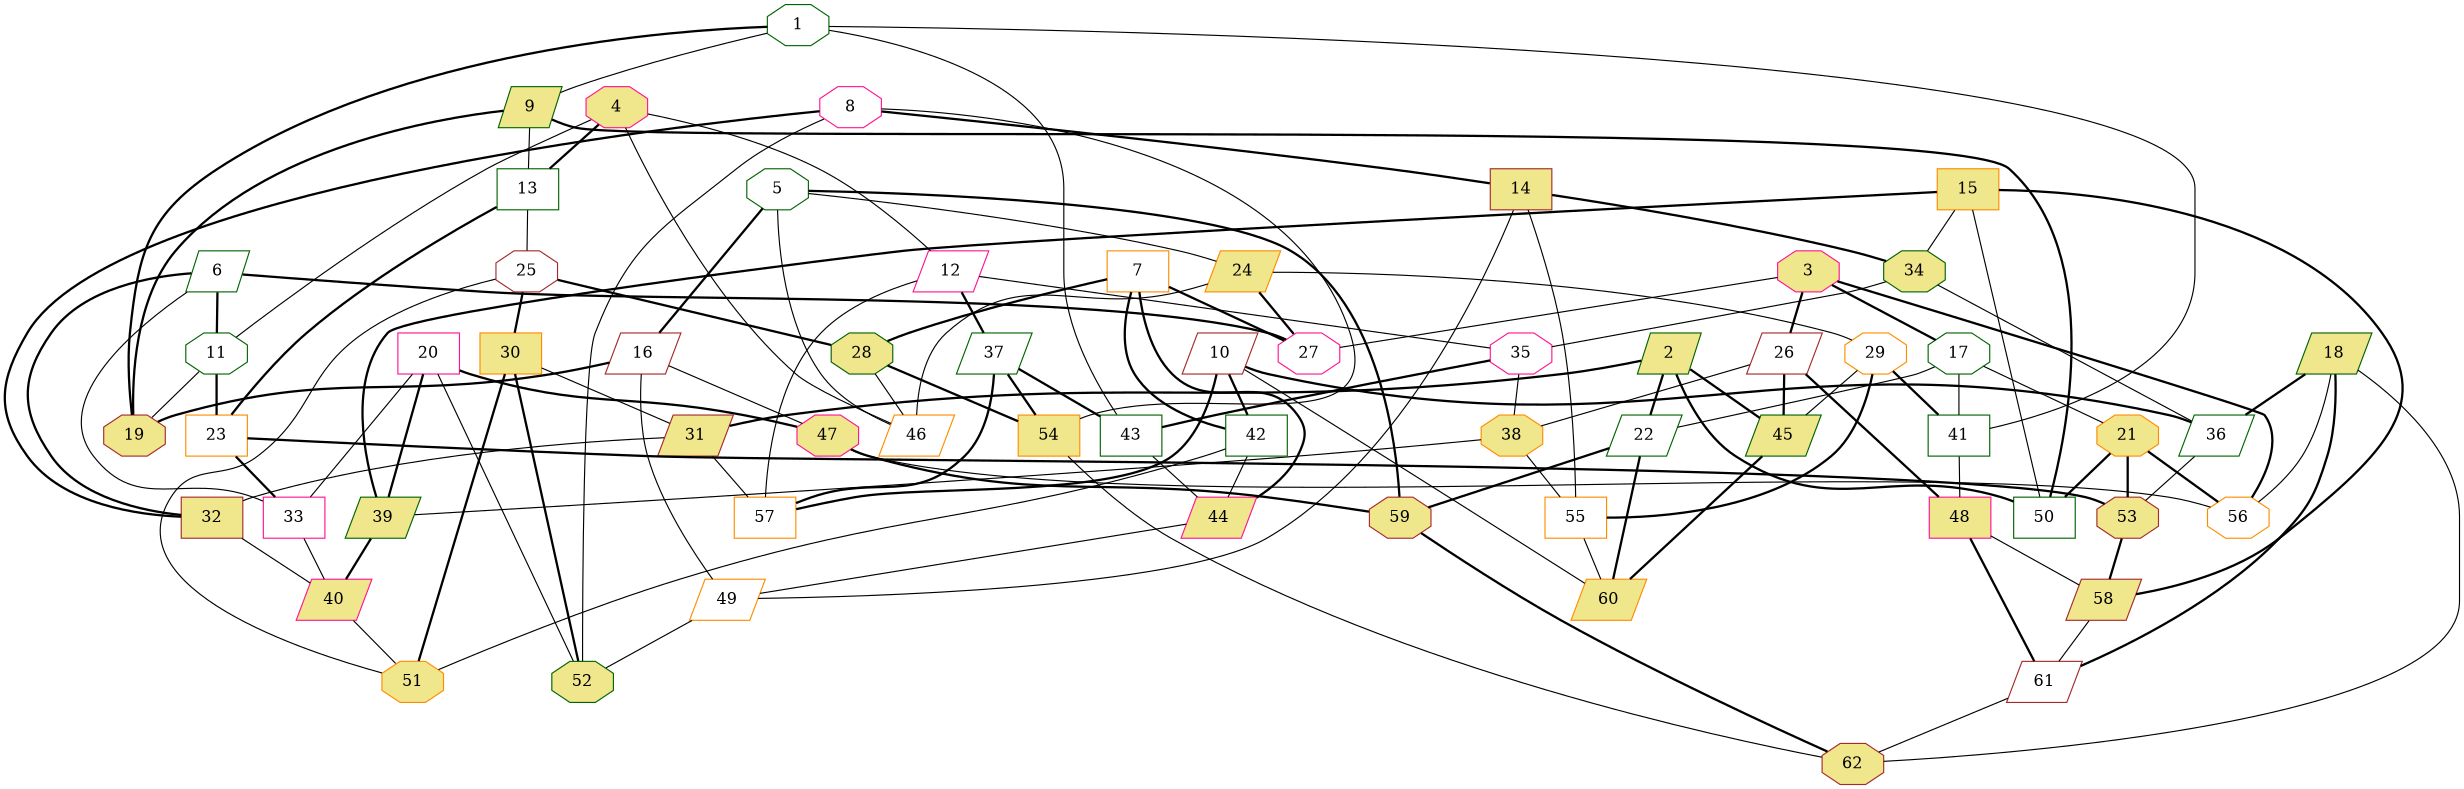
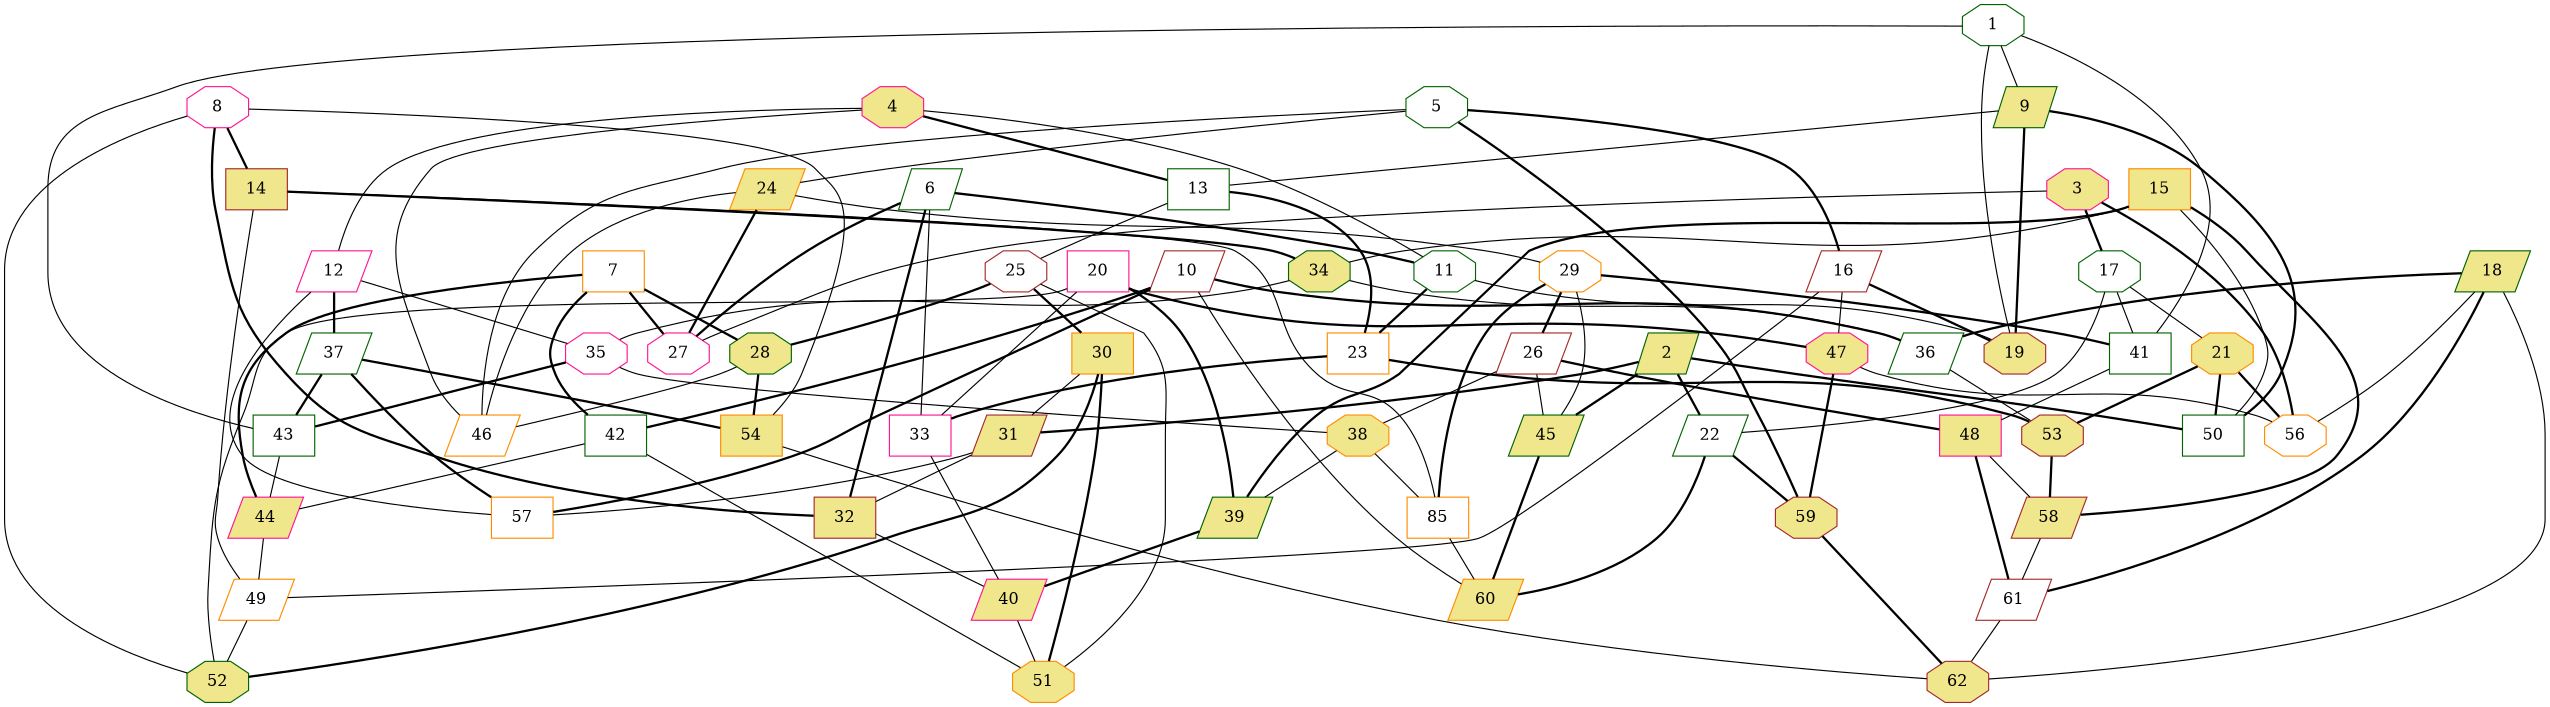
(351, 104) -> (1984, 183)
(1796, 313) -> (1552, 313)
(1784, 397) -> (1540, 395)
(1576, 518) -> (1438, 518)
